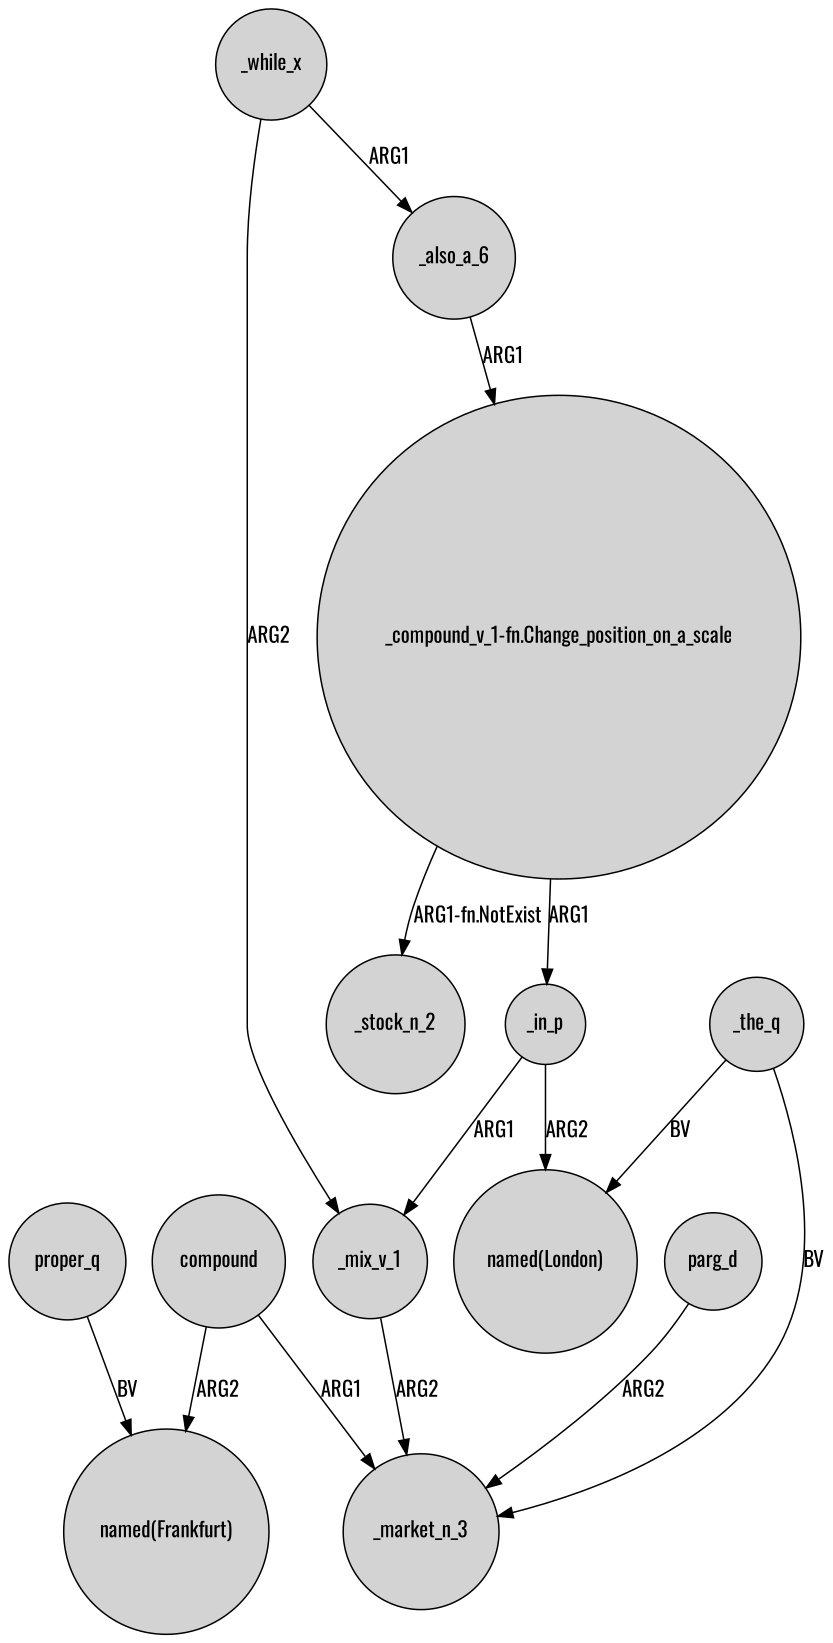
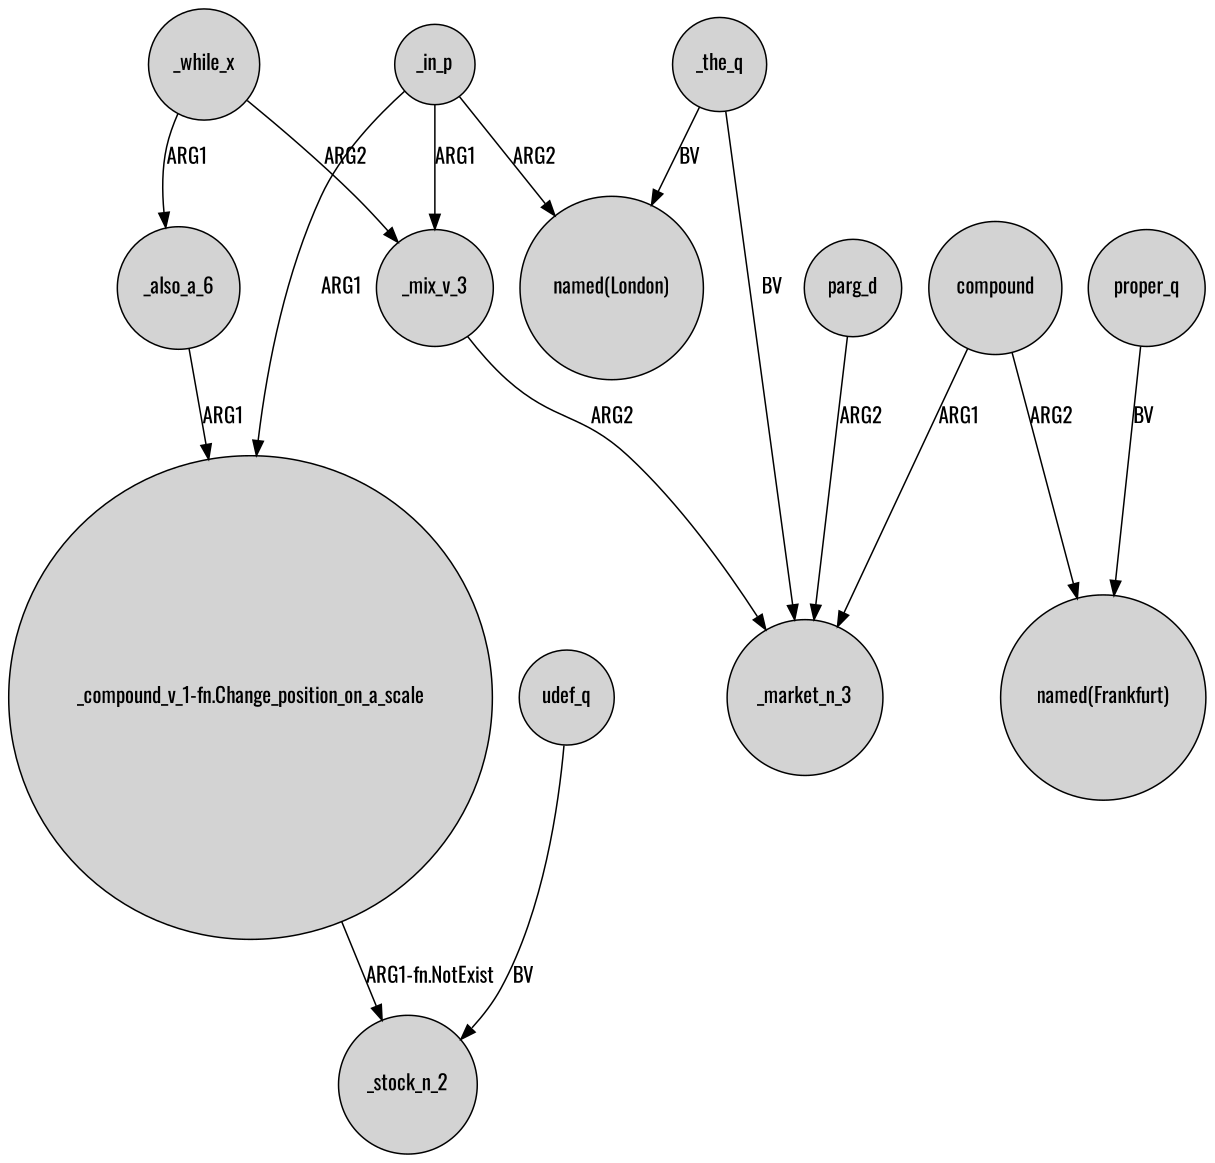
none -> (567, 698)
(549, 924) -> (299, 251)
(370, 1261) -> (435, 288)
